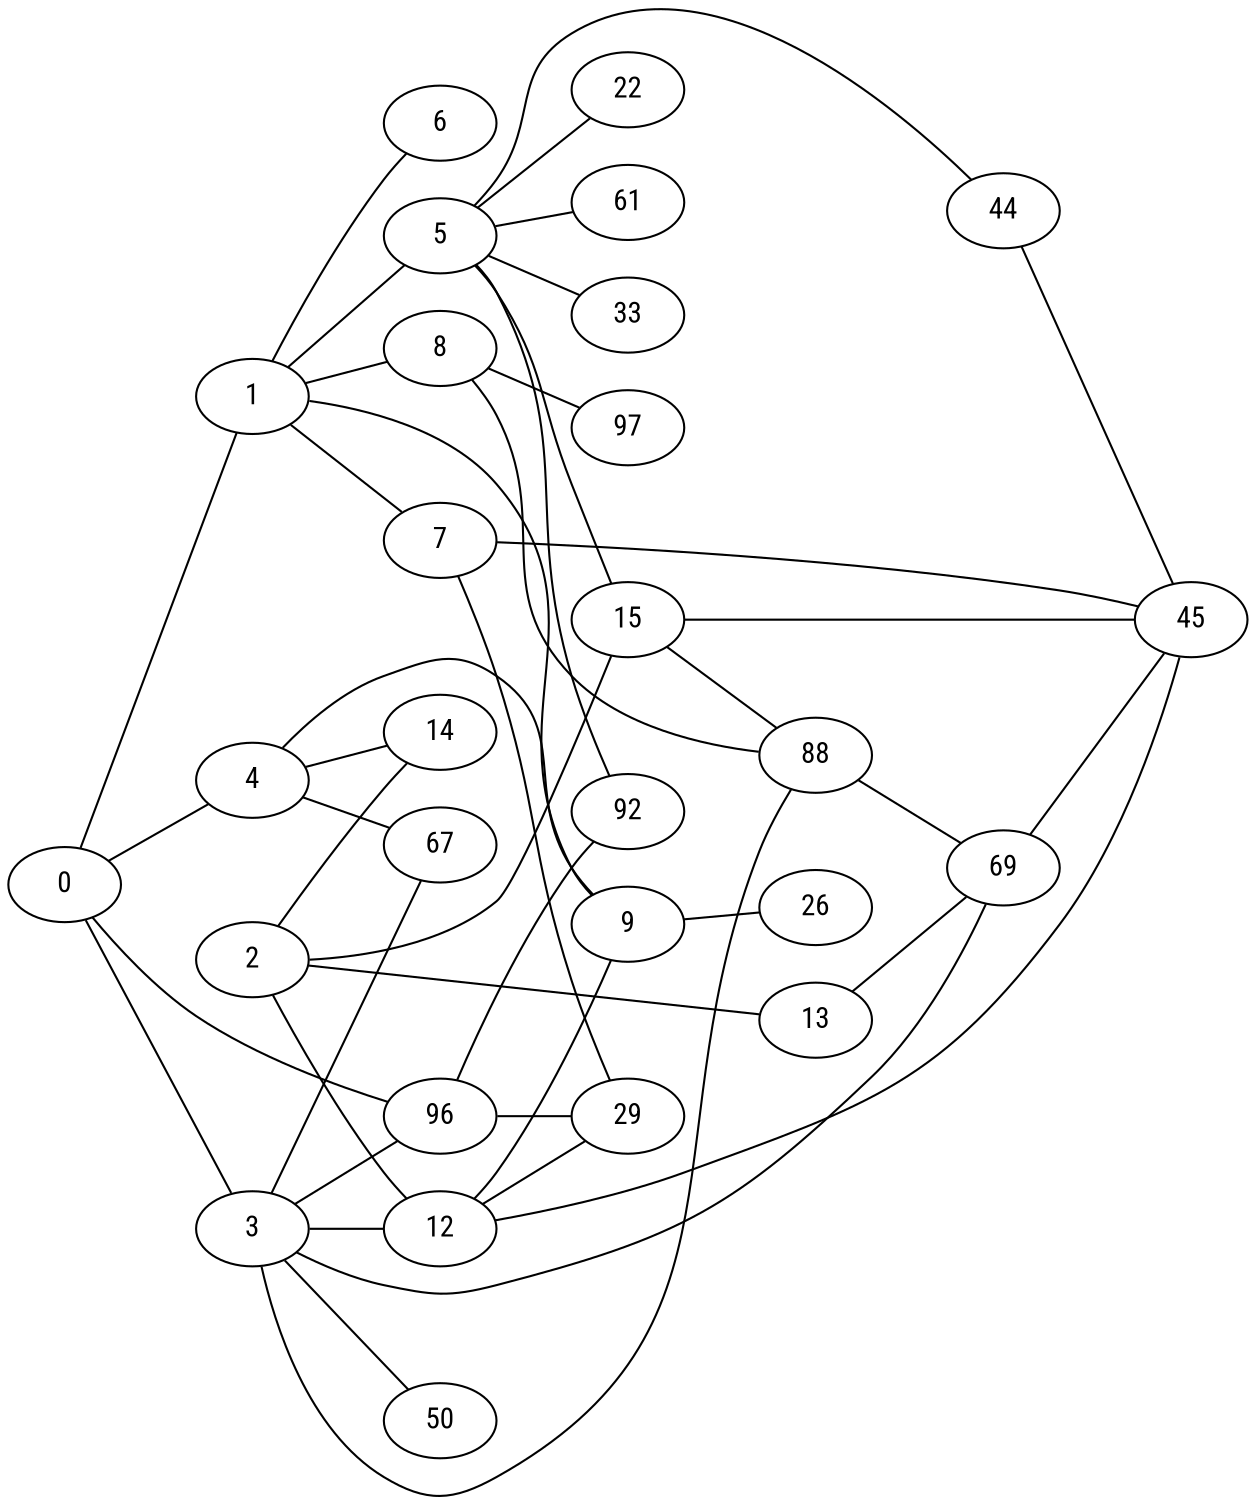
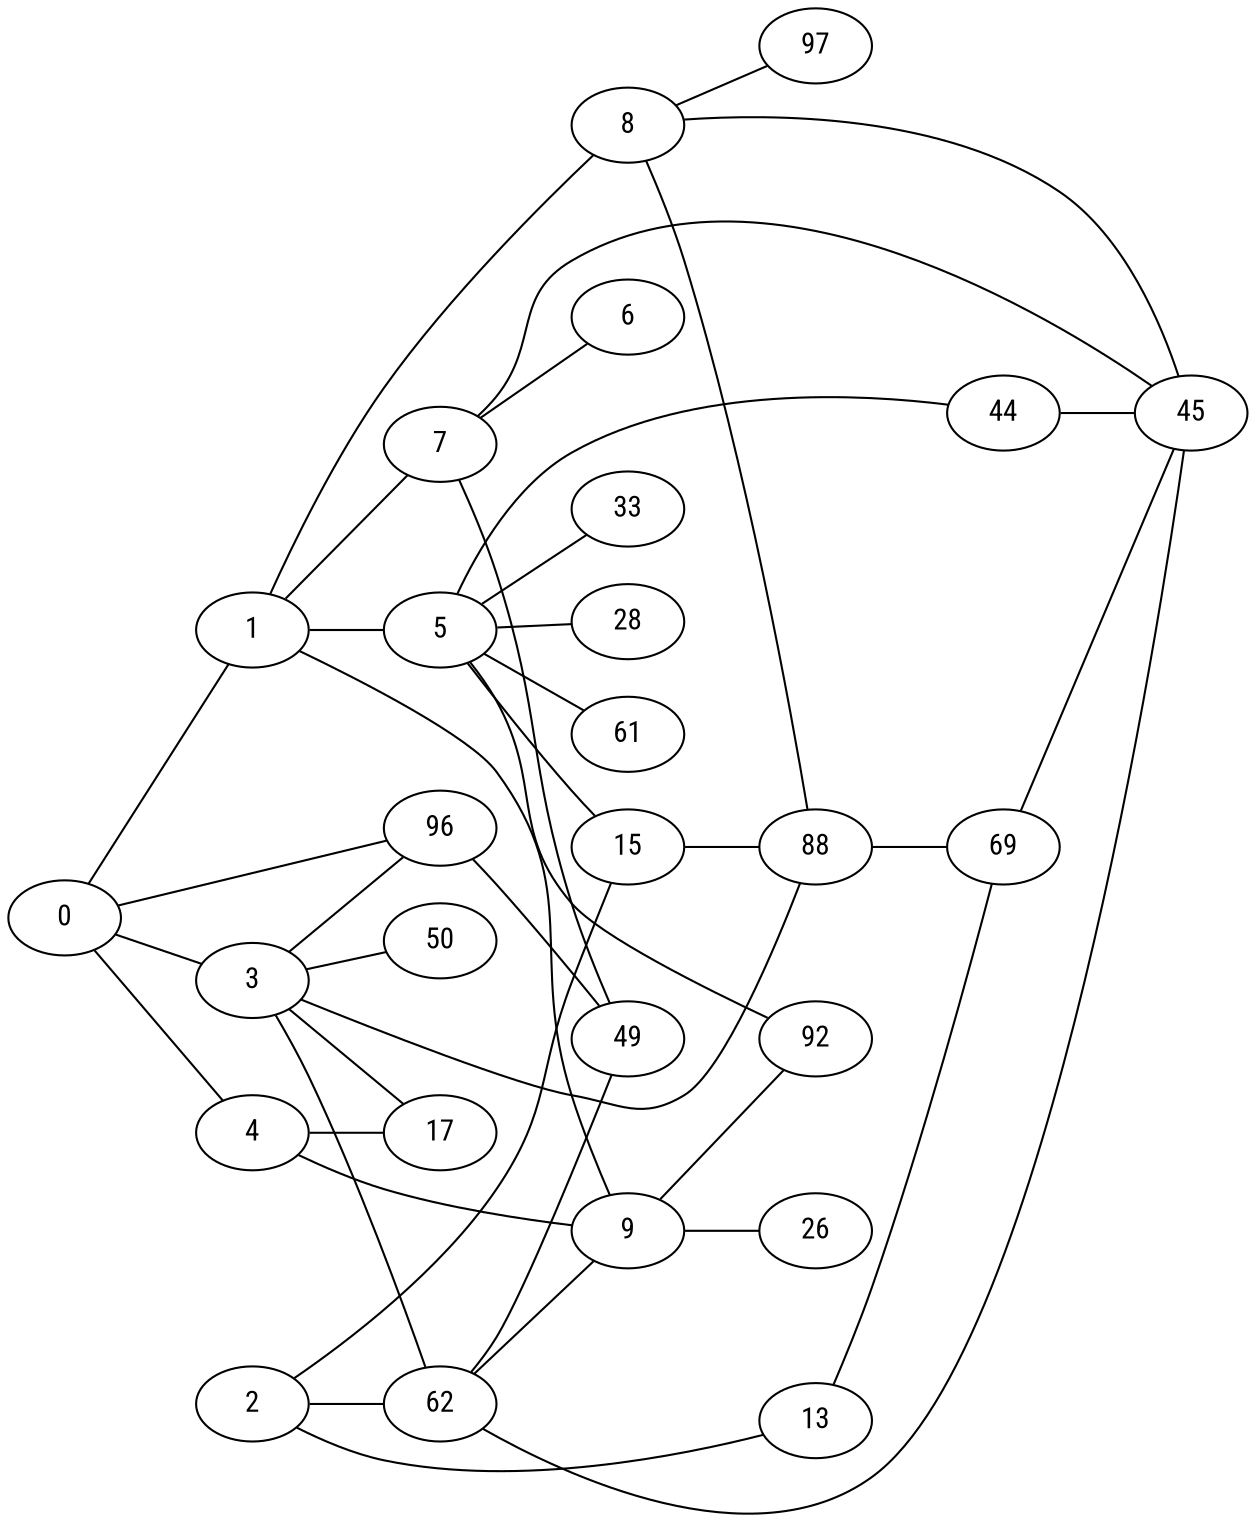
(628, 90) -> (628, 622)
(333, 253) -> (534, 381)
(909, 620) -> (986, 155)
(440, 732) -> none
(440, 845) -> (440, 1133)
(517, 956) -> (722, 1135)
(628, 1116) -> (628, 1039)
(702, 1212) -> none
(440, 1229) -> (440, 1404)
